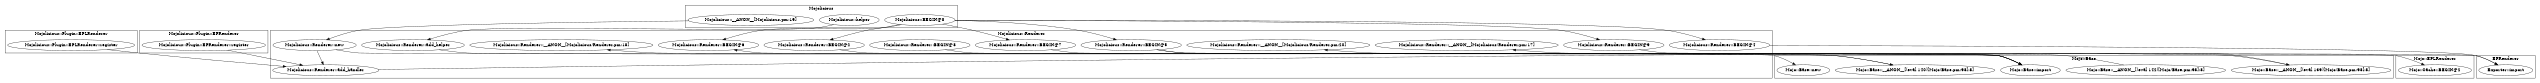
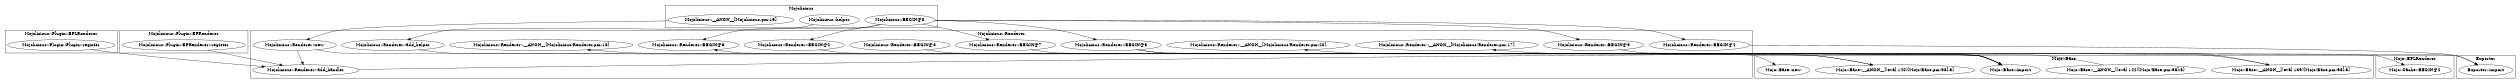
(71, 45) -> (61, 45)
(2506, 59) -> (2486, 59)
